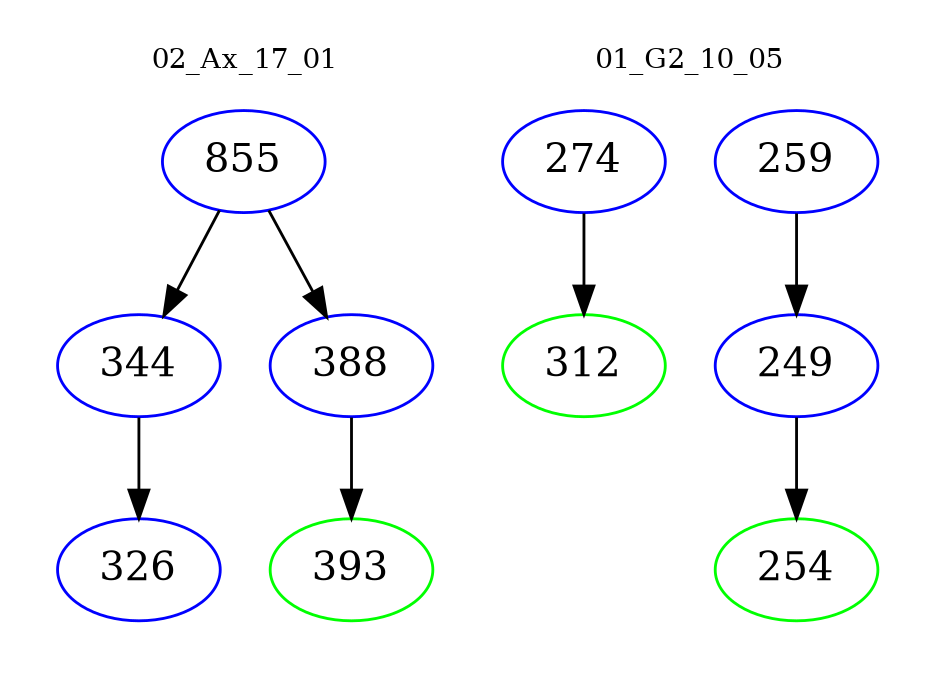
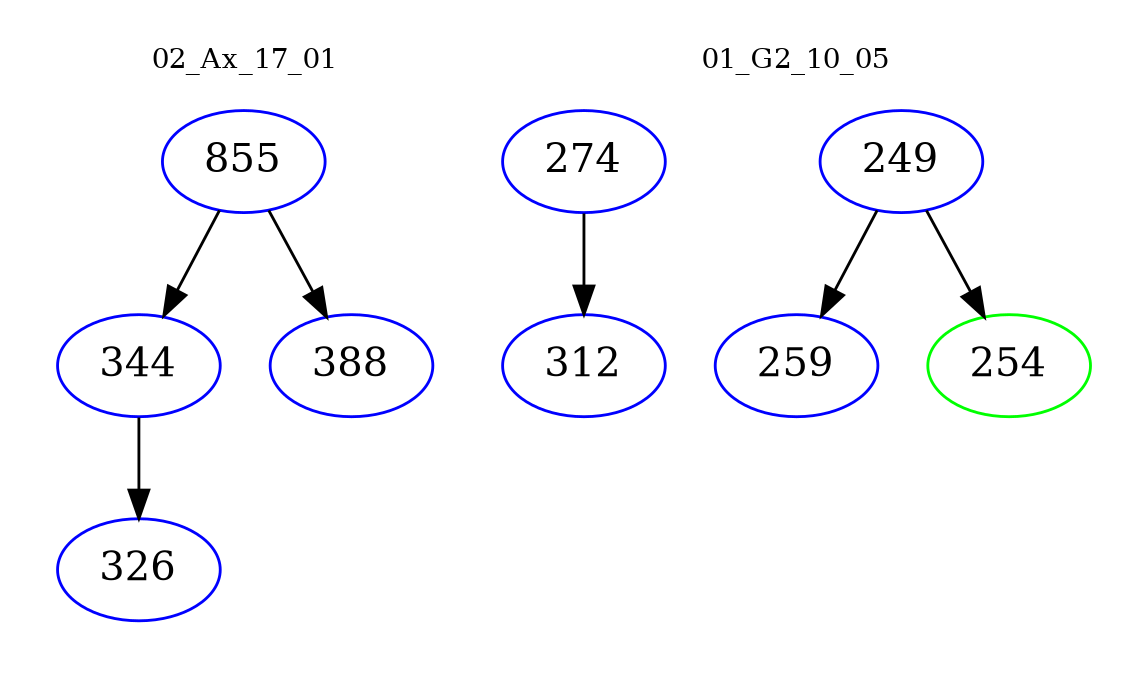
(797, 250) -> (856, 250)
(584, 366) -> (584, 366)
(352, 570) -> none
